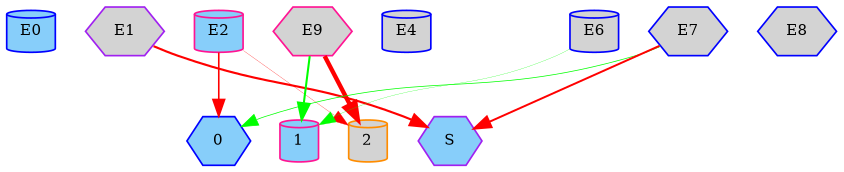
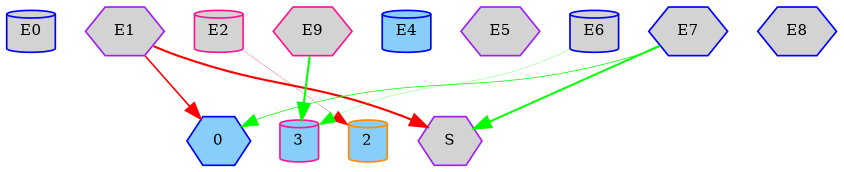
(31, 31) -> (31, 31)
(219, 31) -> (219, 31)
(407, 31) -> (407, 31)
none -> (500, 31)
(219, 79) -> (167, 81)
(337, 80) -> none
(574, 84) -> (574, 84)
(299, 141) -> (299, 141)
(368, 141) -> (368, 141)
(450, 141) -> (450, 141)
